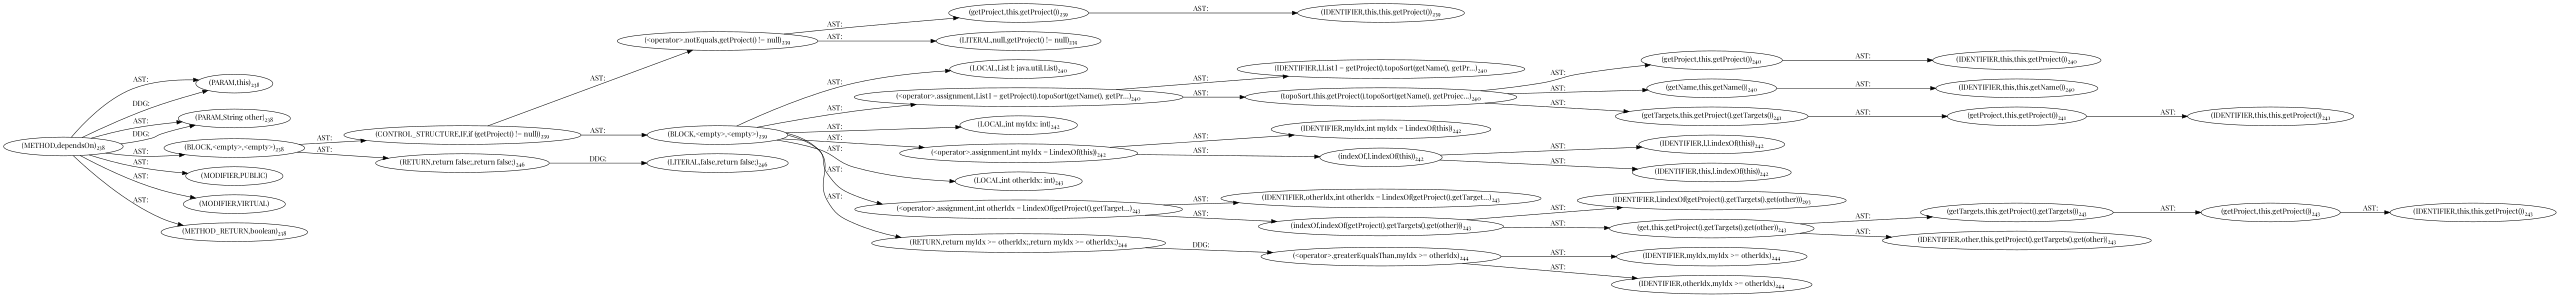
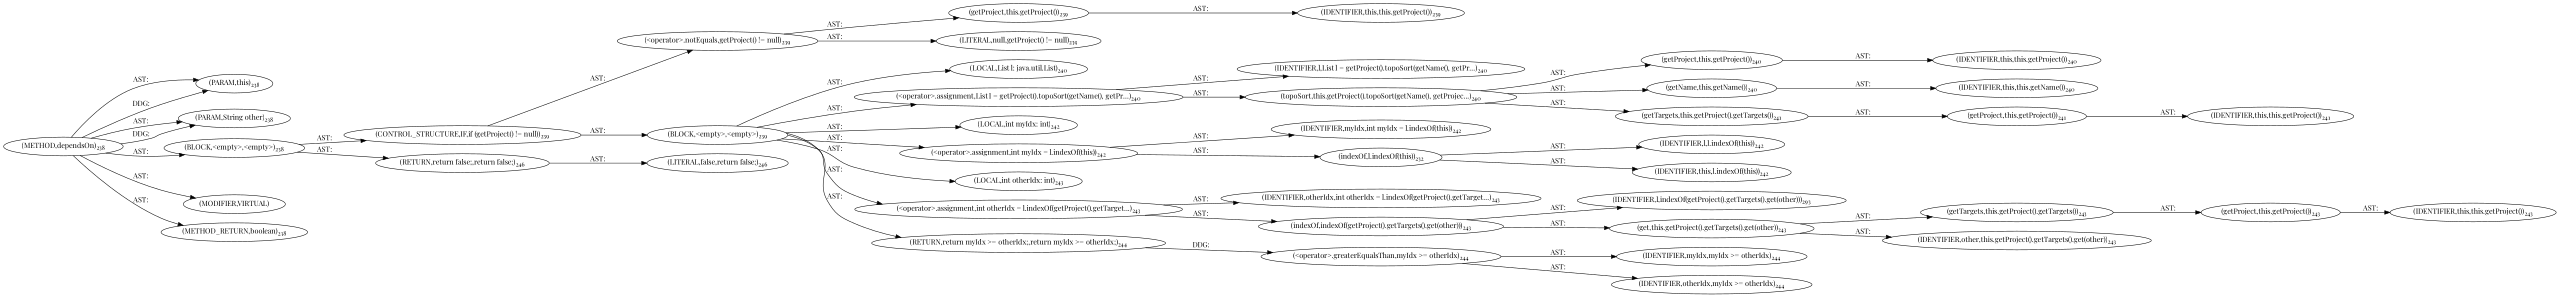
(1419, 157) -> (1419, 157)
(599, 159) -> (599, 159)
(234, 176) -> none
